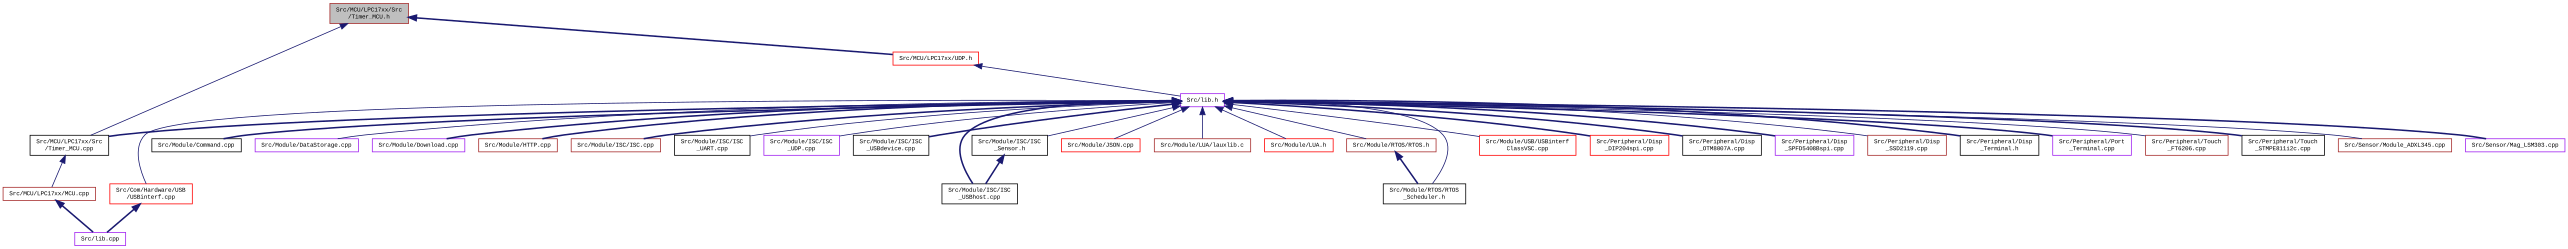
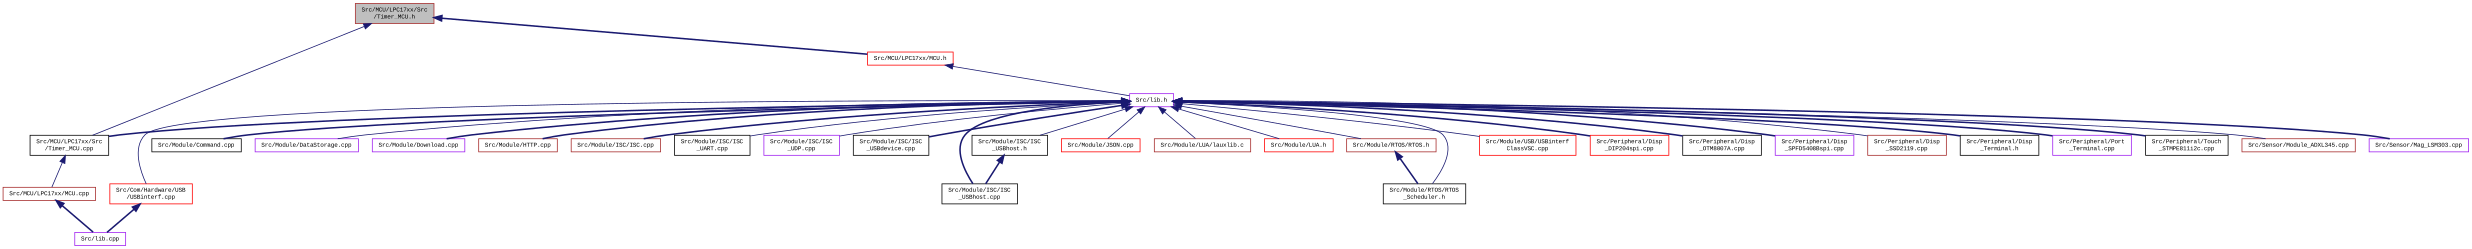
(936, 59) -> (910, 59)
(1010, 145) -> (1010, 145)
(2187, 145) -> none
